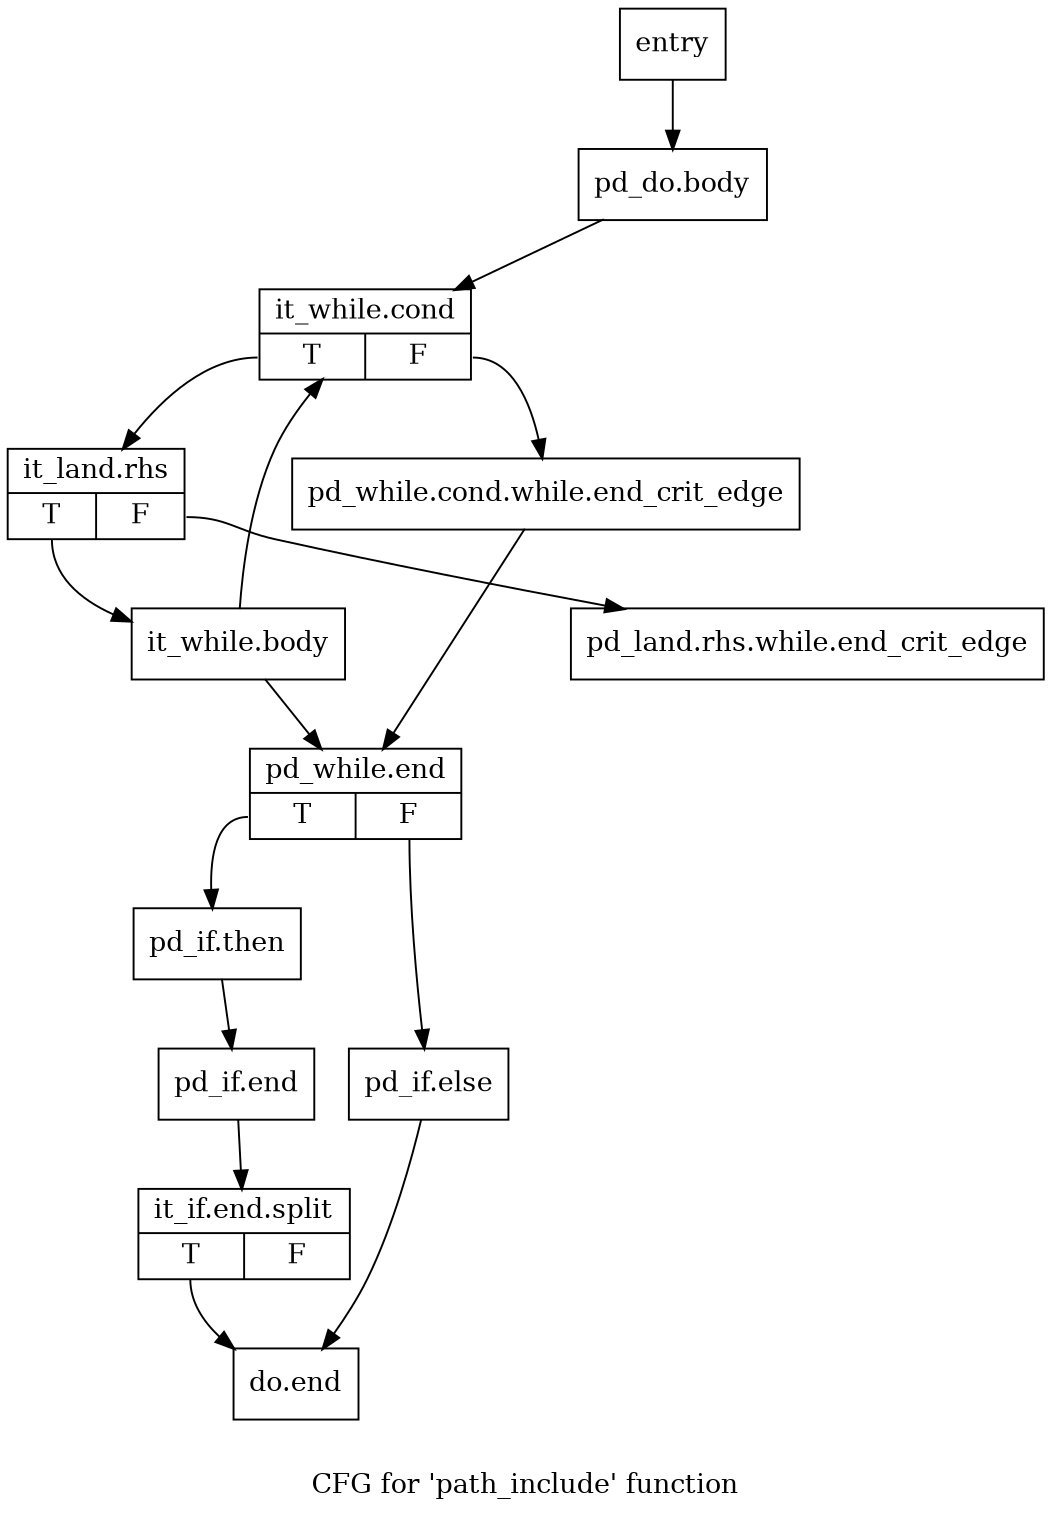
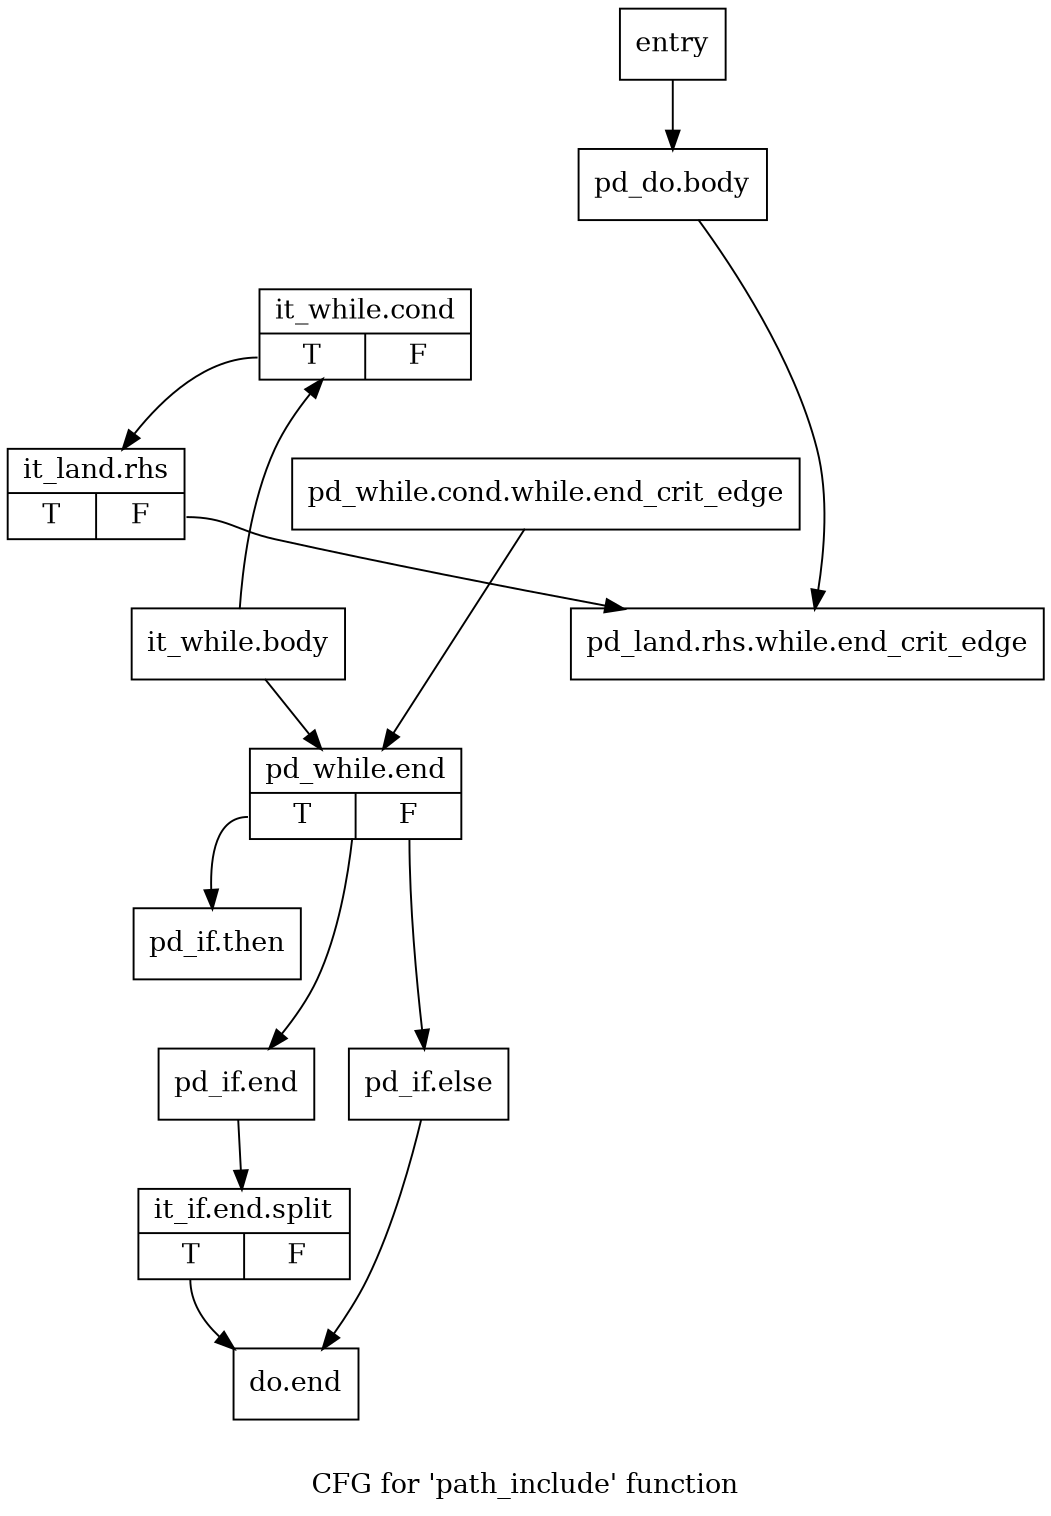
(538, 250) -> (798, 393)
(519, 387) -> none
(71, 586) -> none
(225, 1004) -> (332, 942)
